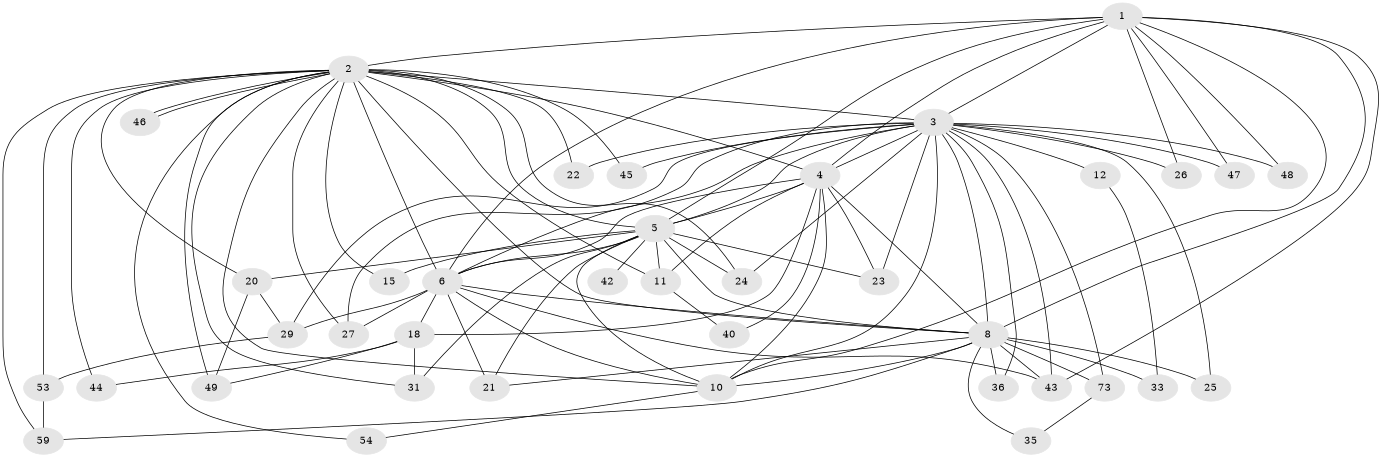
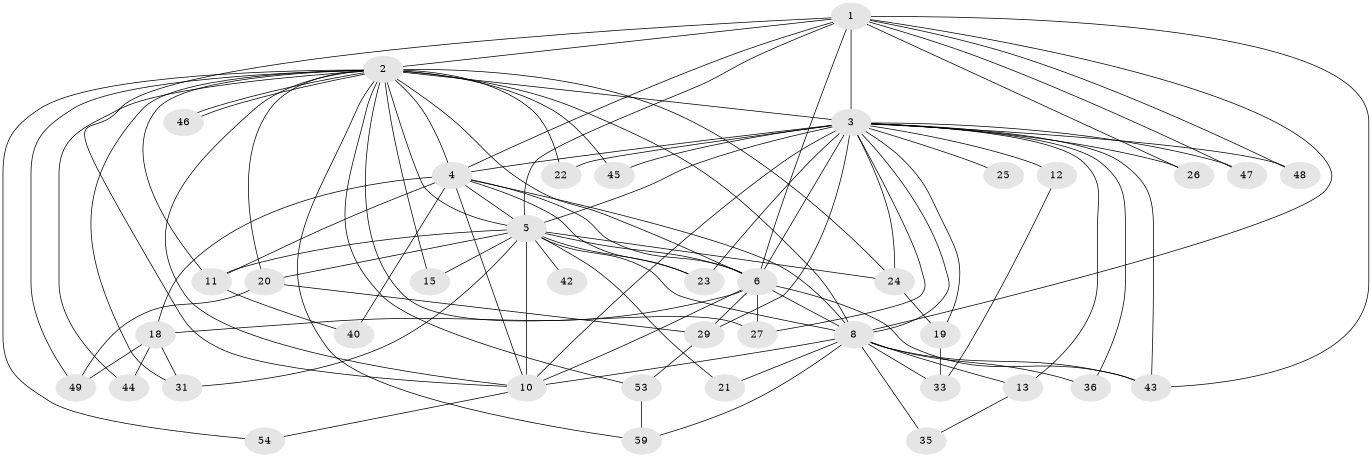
none -> (940, 335)
(469, 341) -> none
(1103, 354) -> none
(1105, 388) -> (1023, 388)
